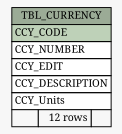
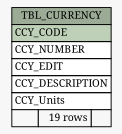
(69, 118) -> (69, 118)
